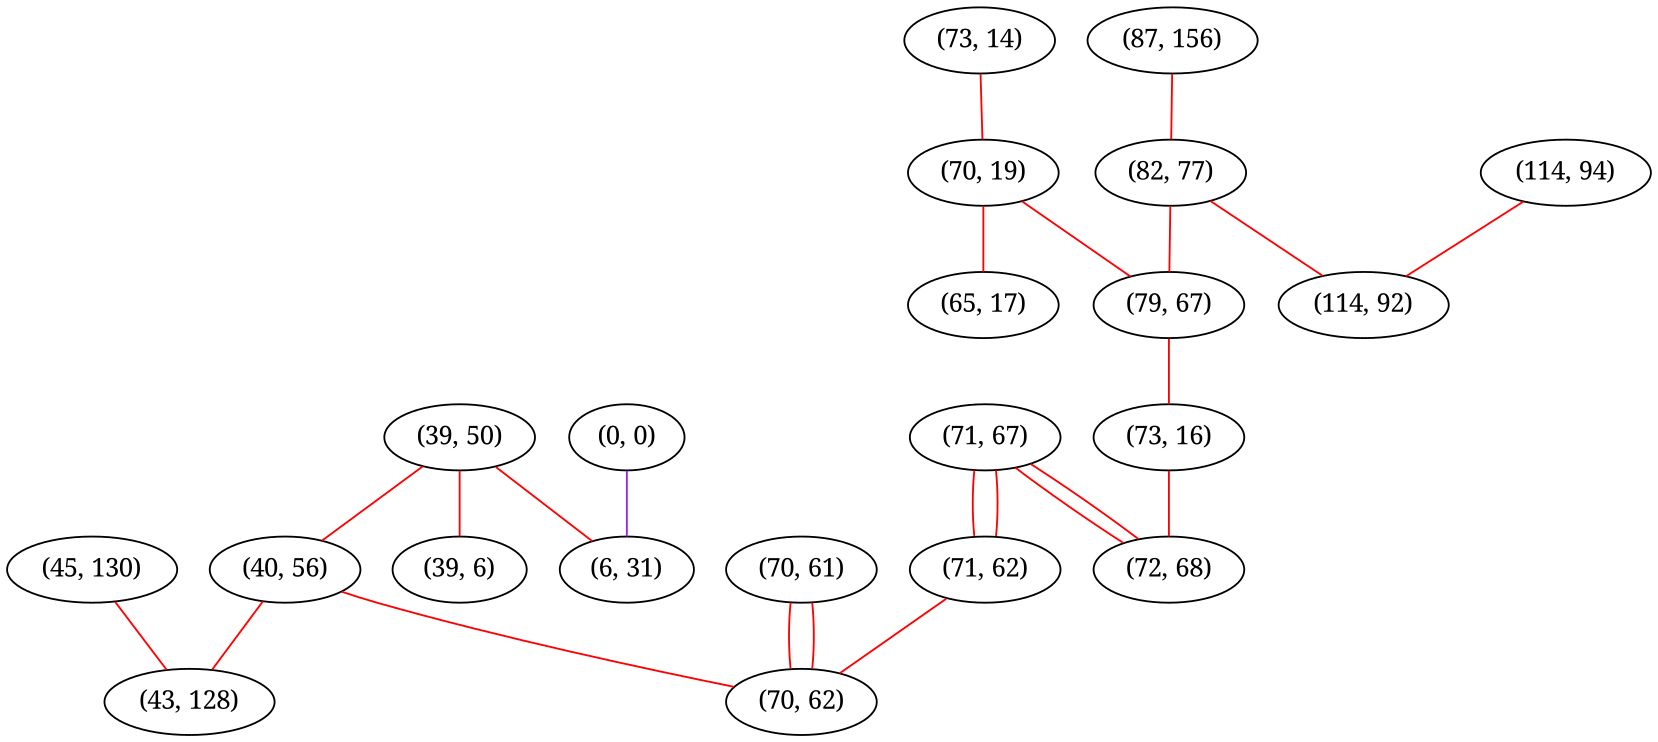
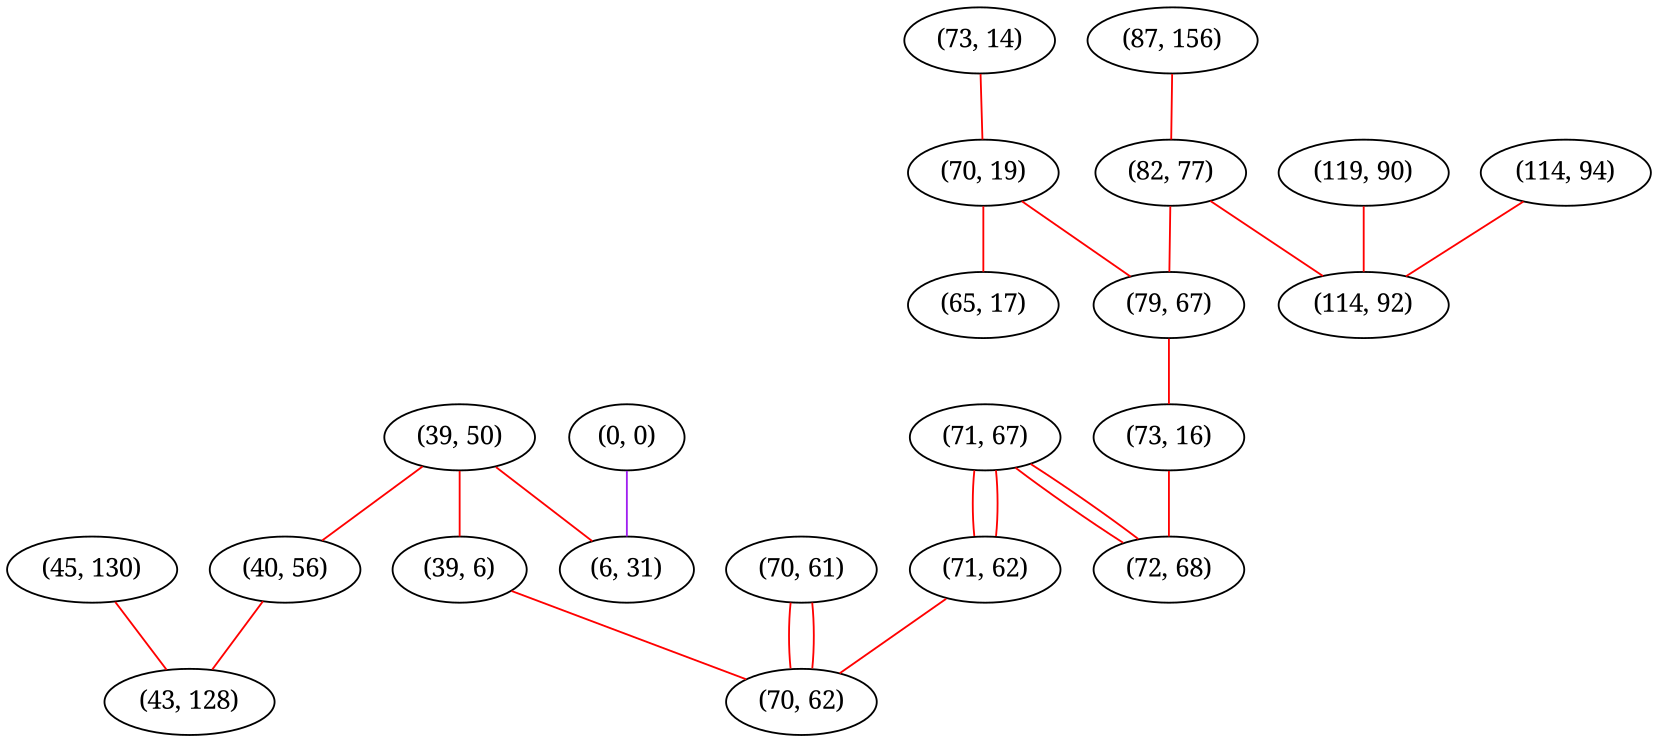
none -> (1364, 173)
(537, 644) -> (629, 635)
